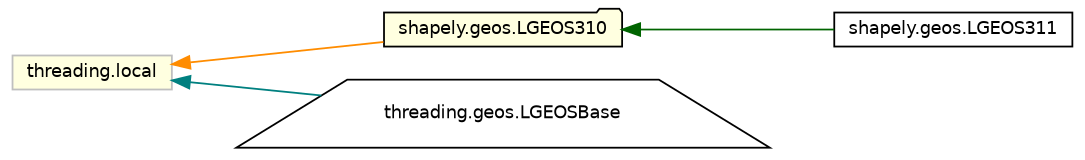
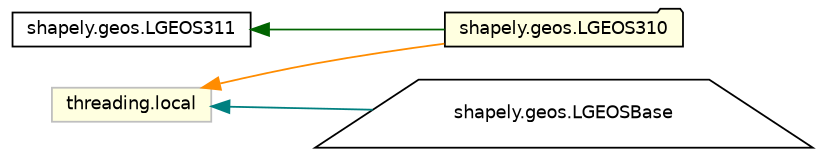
(737, 30) -> (357, 30)
(503, 114) -> (564, 114)
